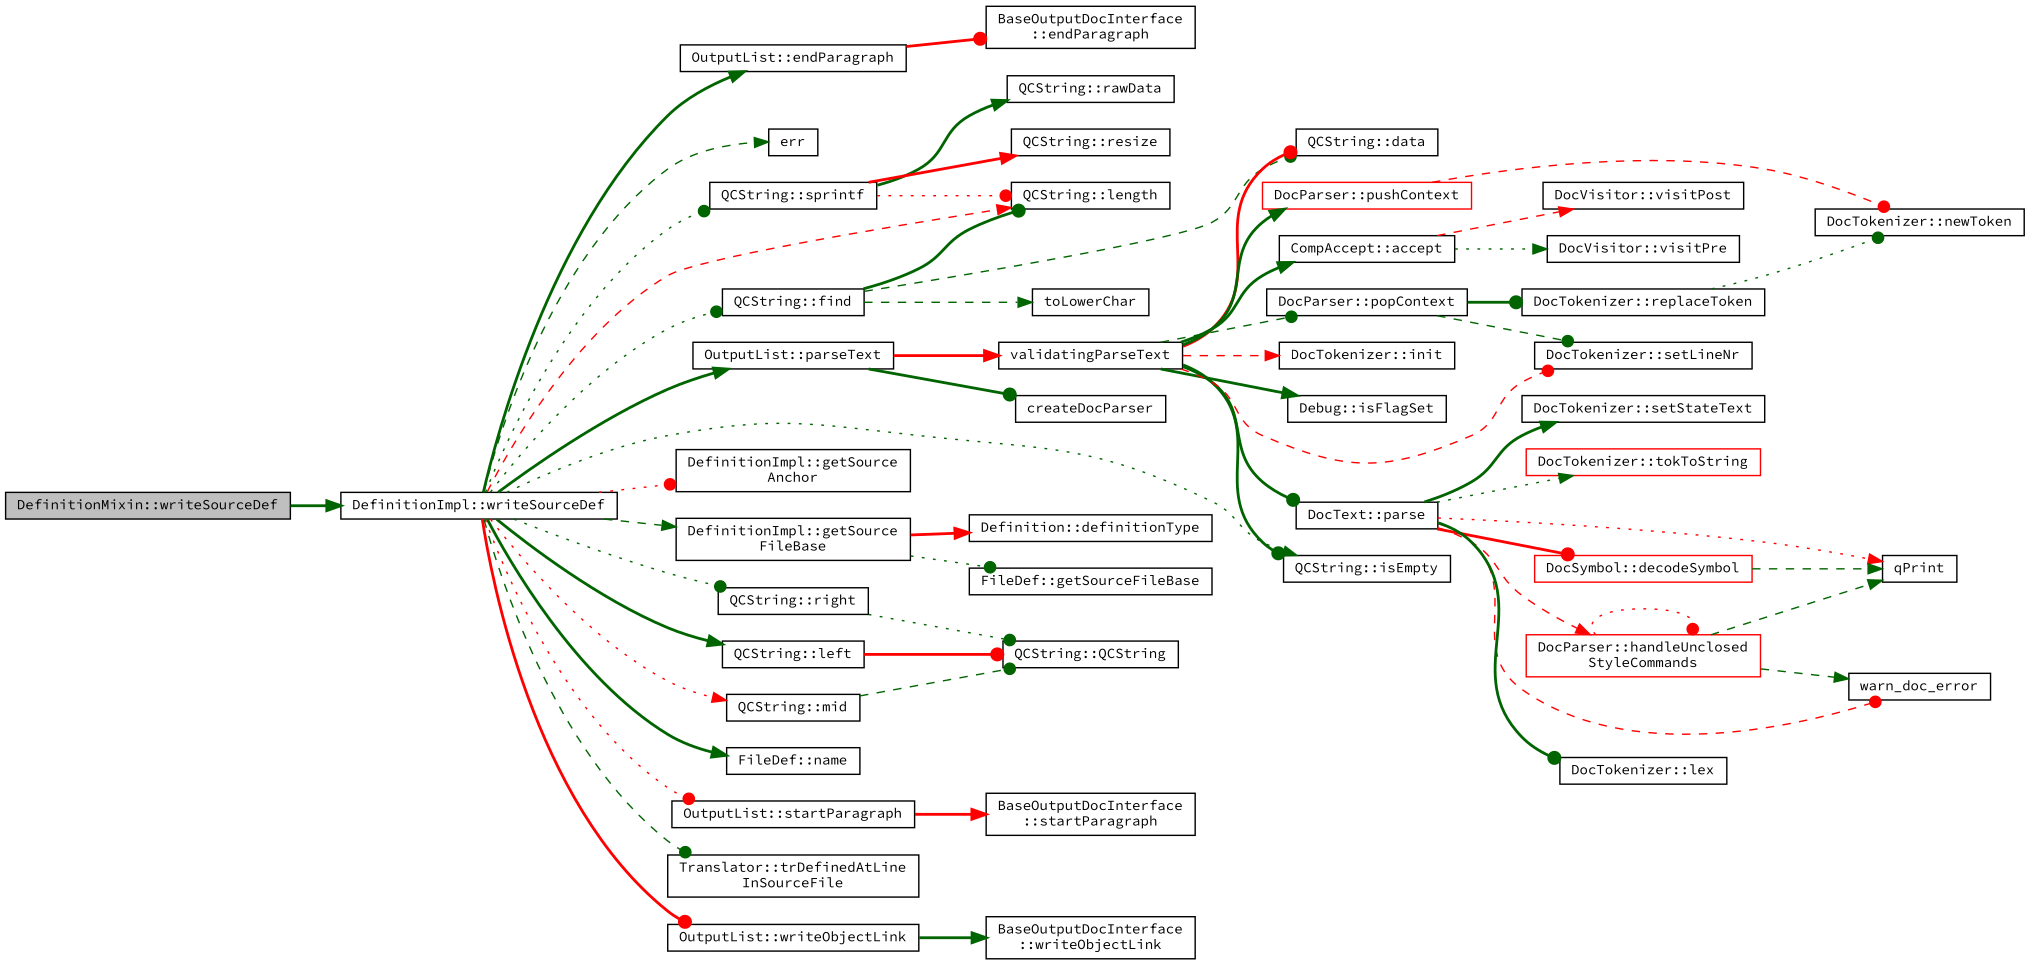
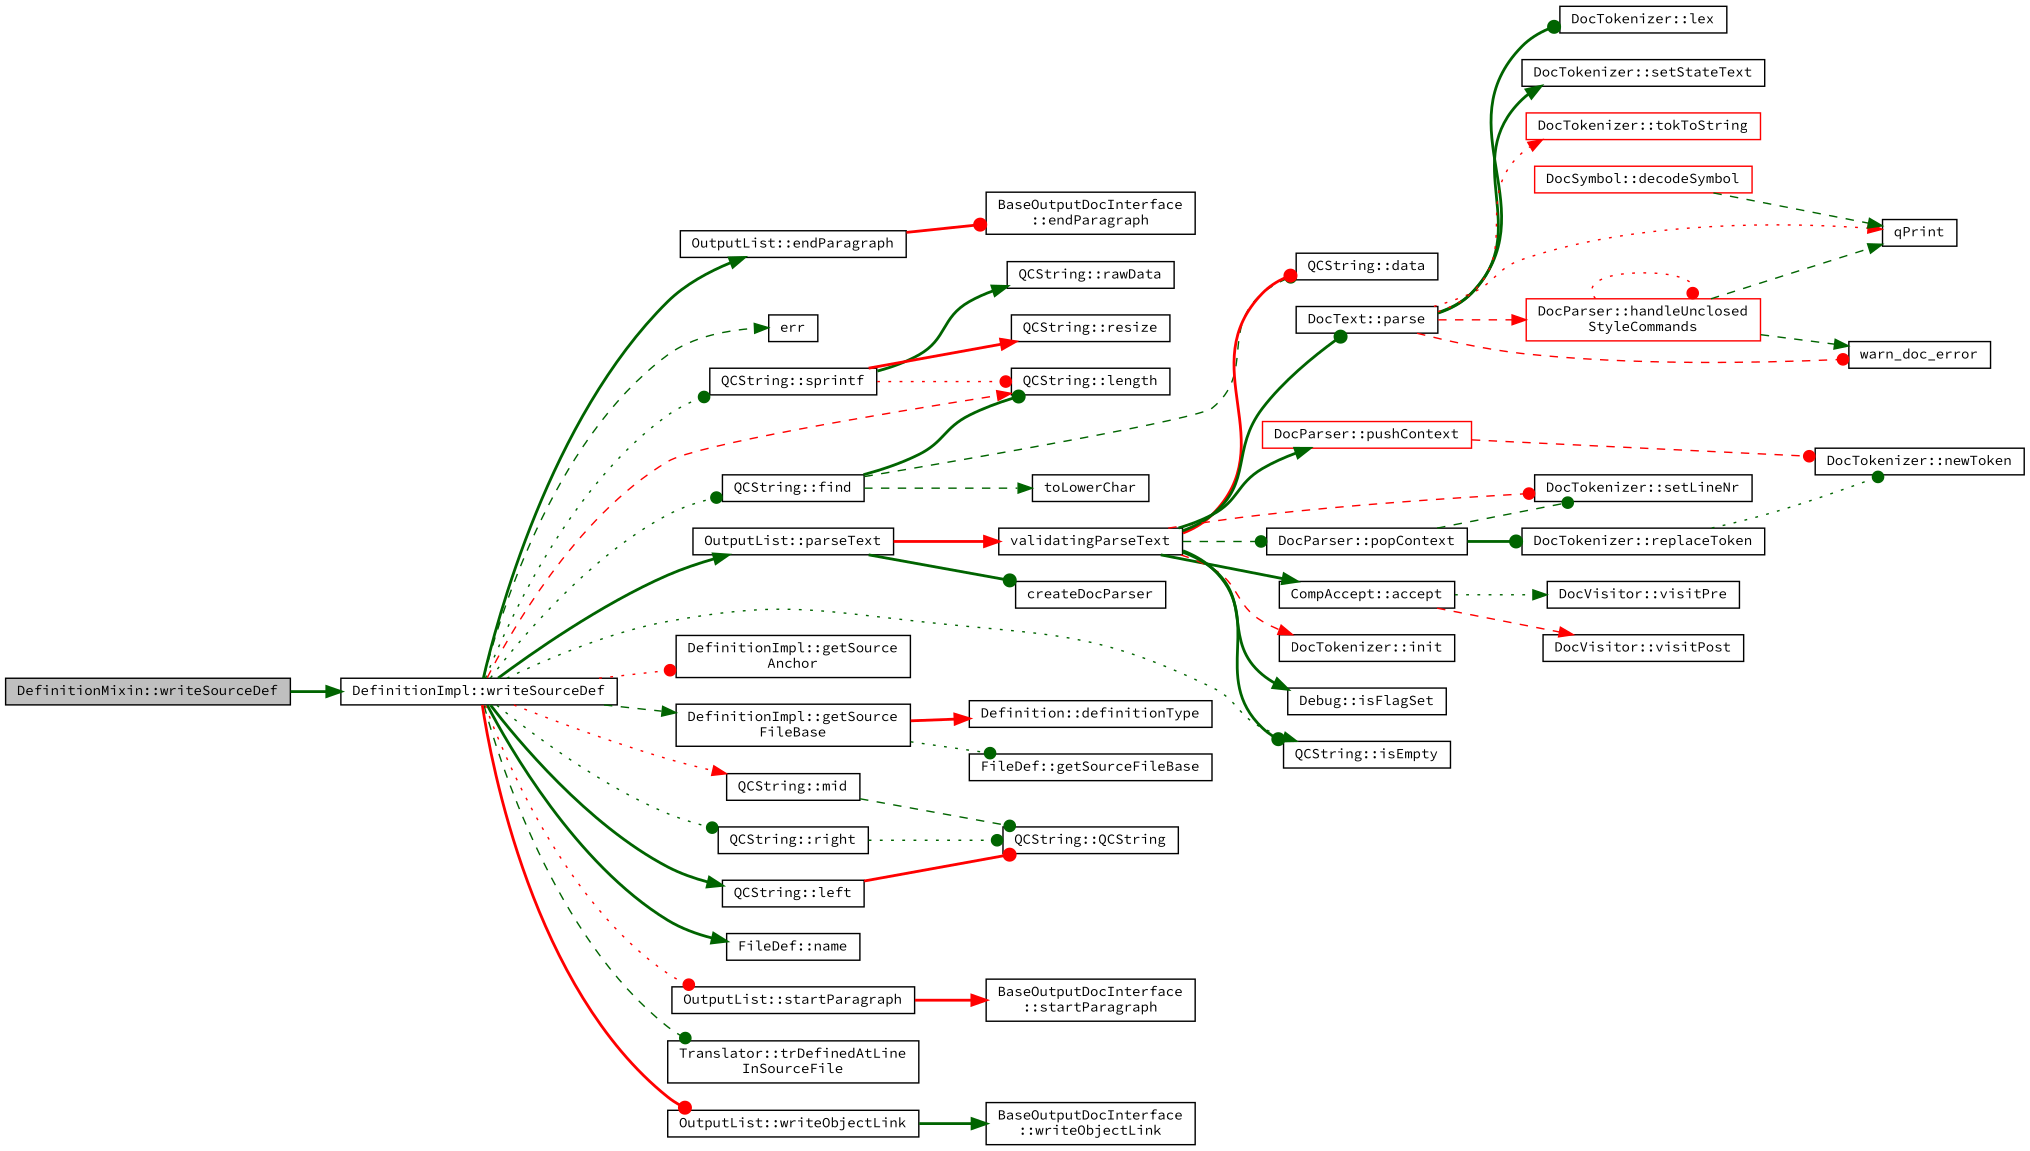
(1498, 490) -> (1496, 237)
(1499, 541) -> none
